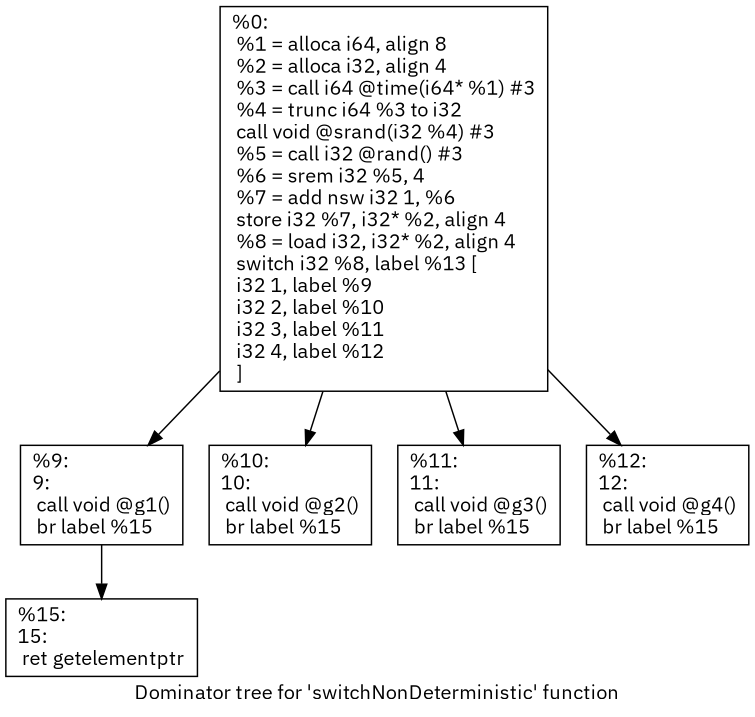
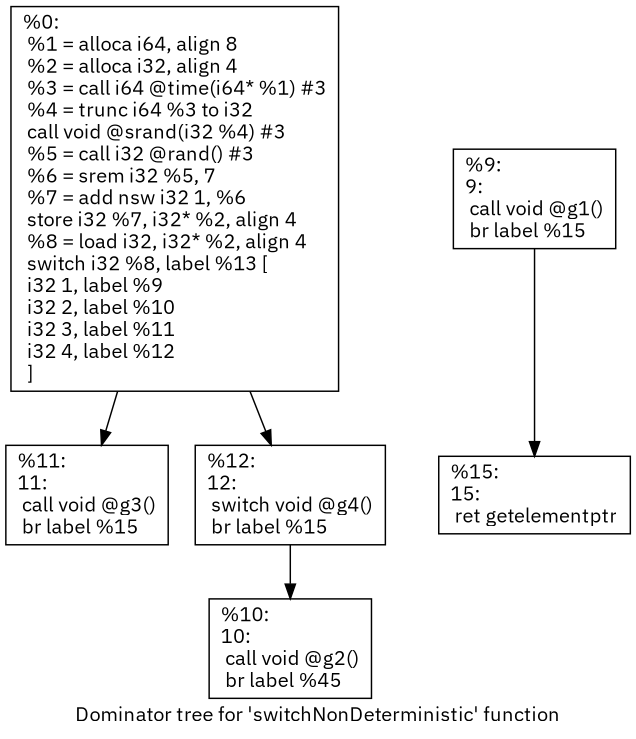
(329, 176) -> (120, 176)
(189, 403) -> none
(317, 411) -> (290, 564)
(668, 505) -> (290, 505)
(282, 527) -> (282, 681)
